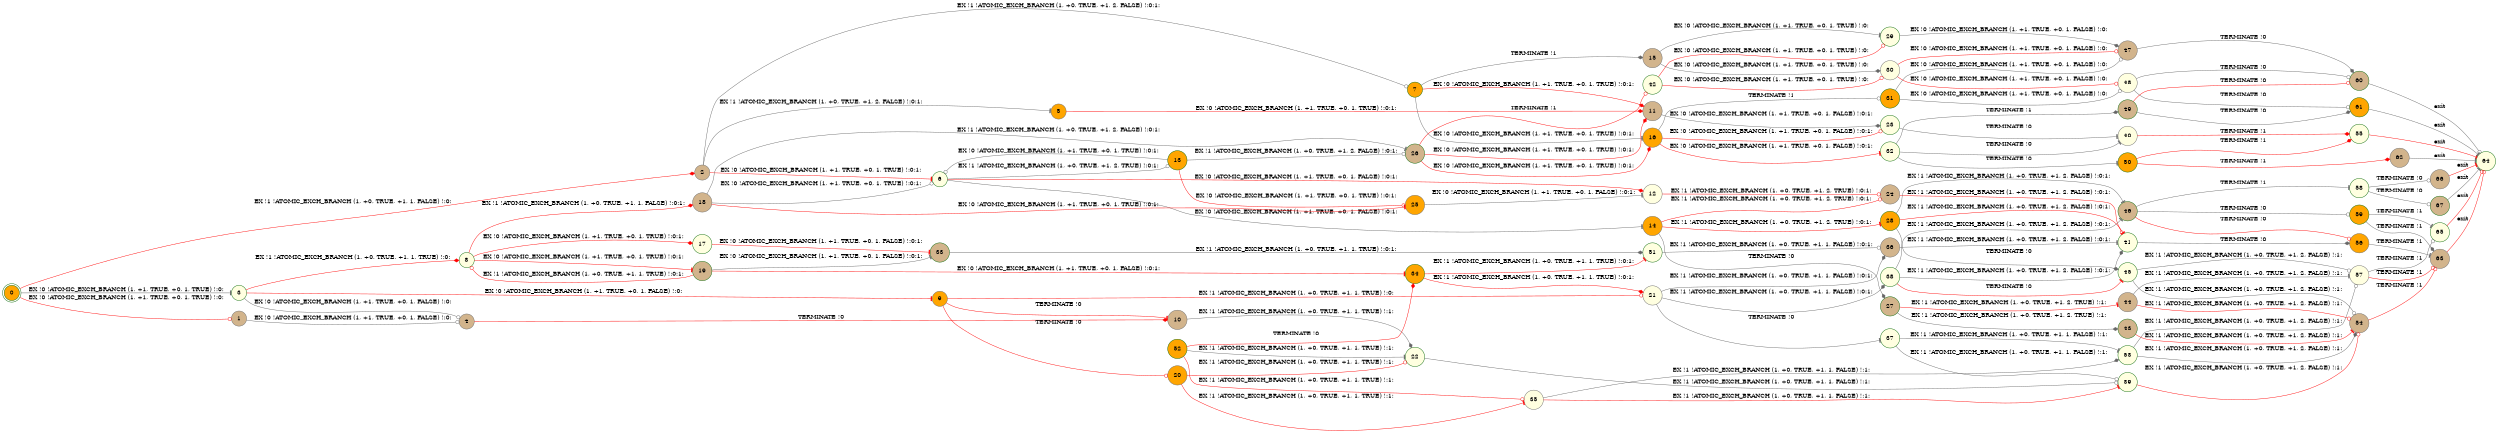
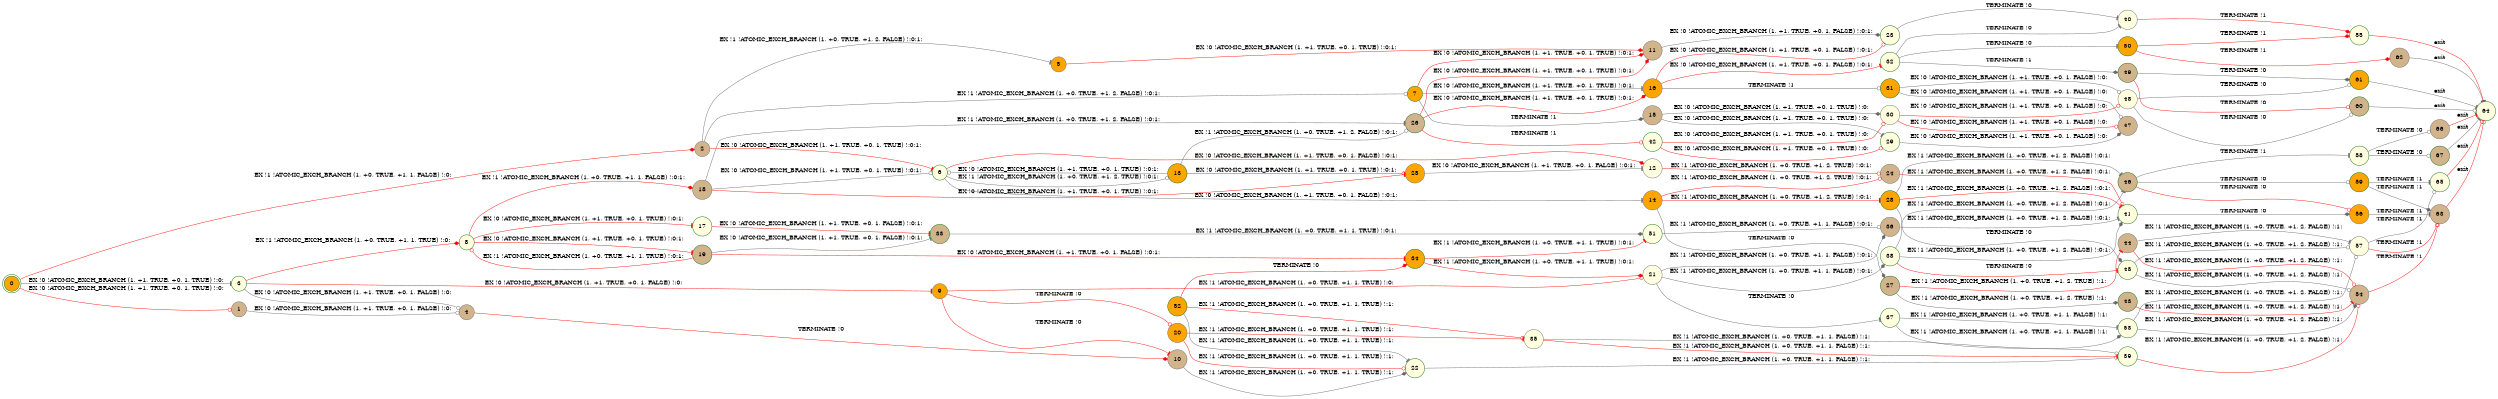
(2246, 41) -> none
(580, 241) -> (581, 223)
